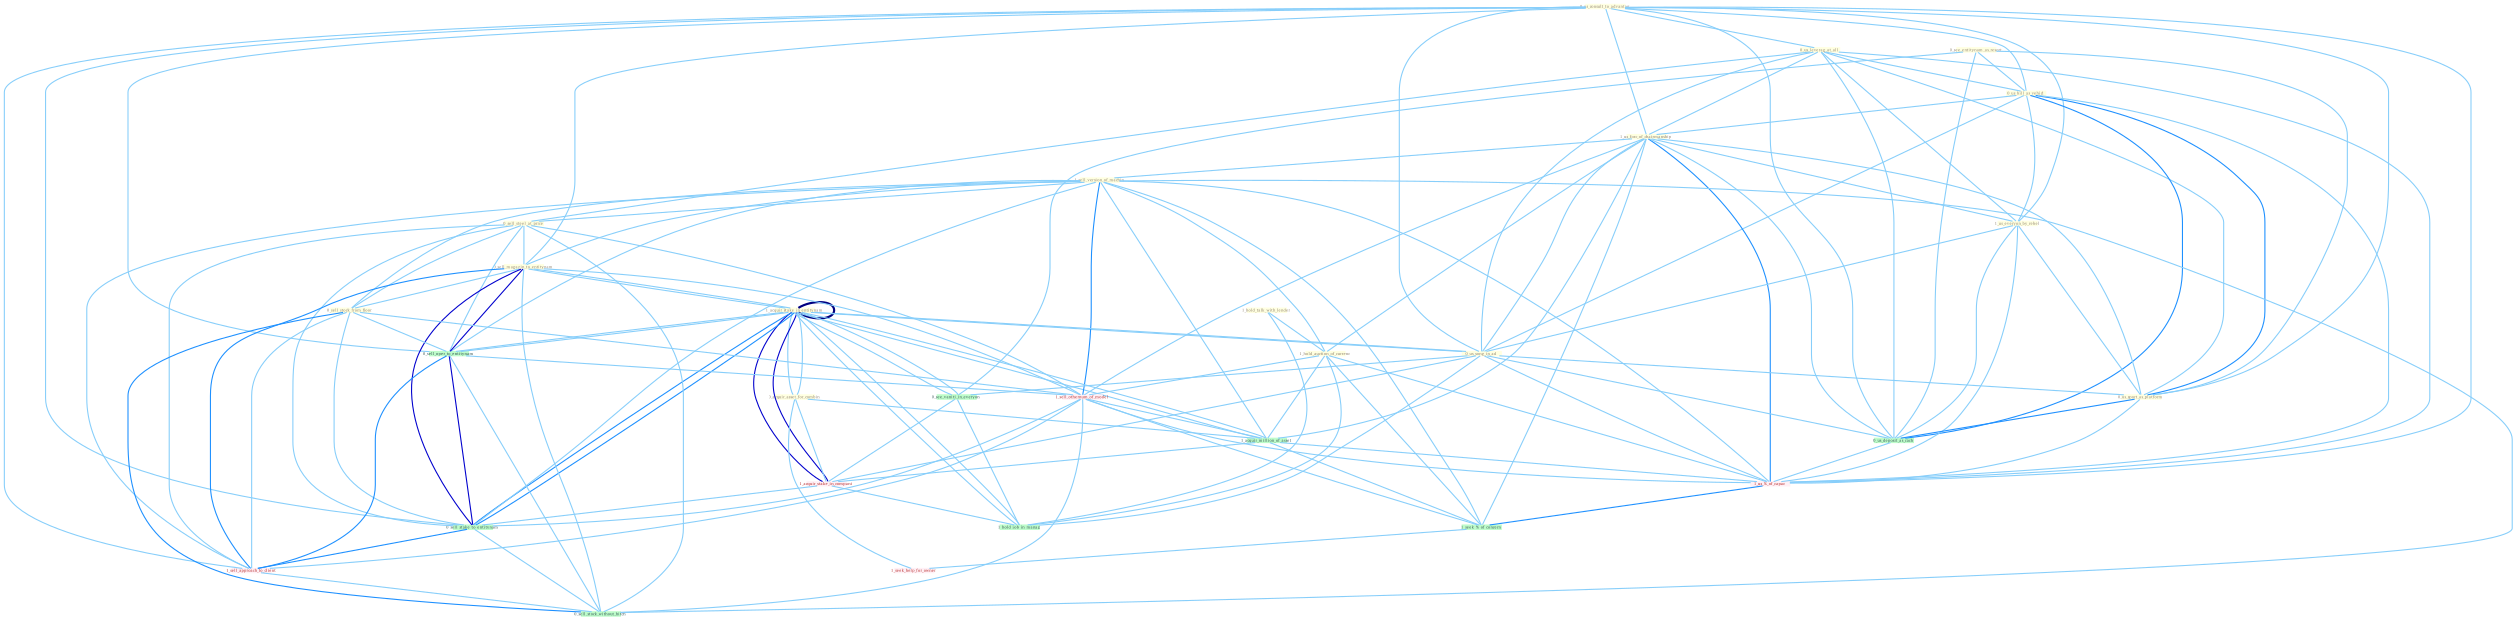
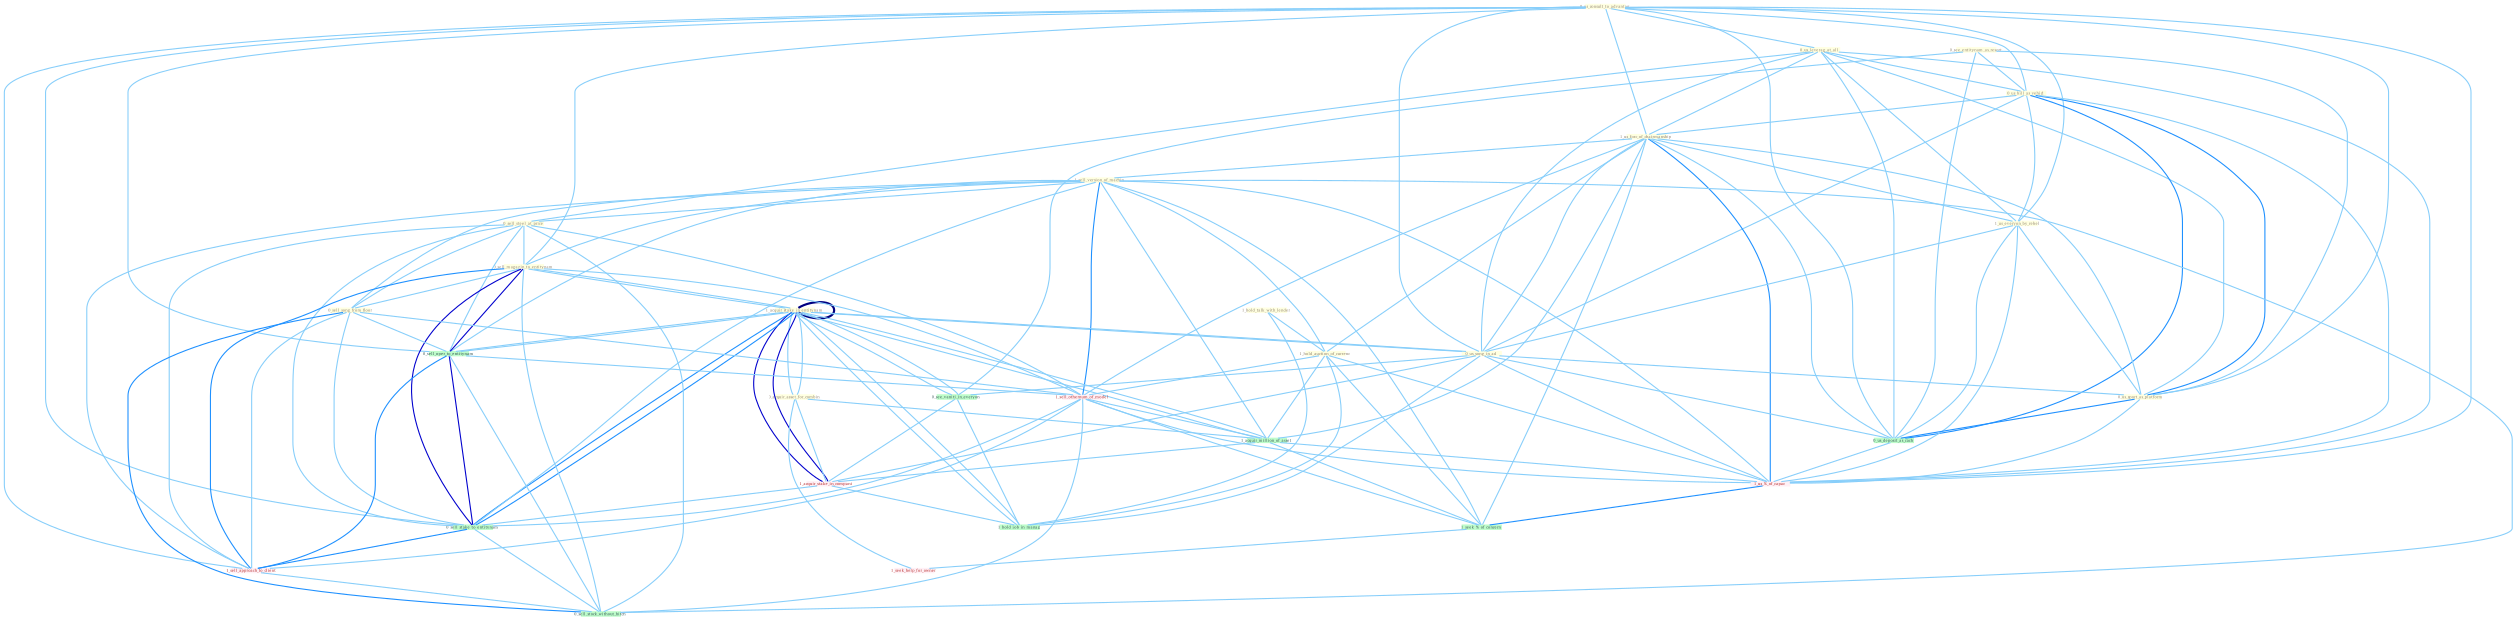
(350, 310) -> (350, 310)
